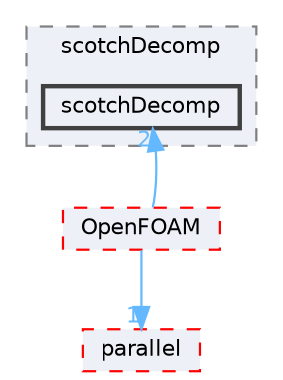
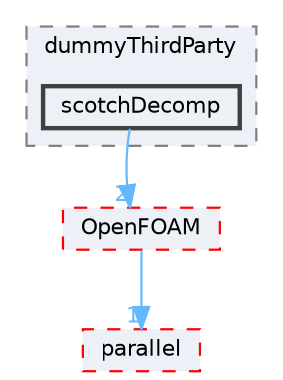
(141, 48) -> (141, 48)
(156, 179) -> (127, 160)
